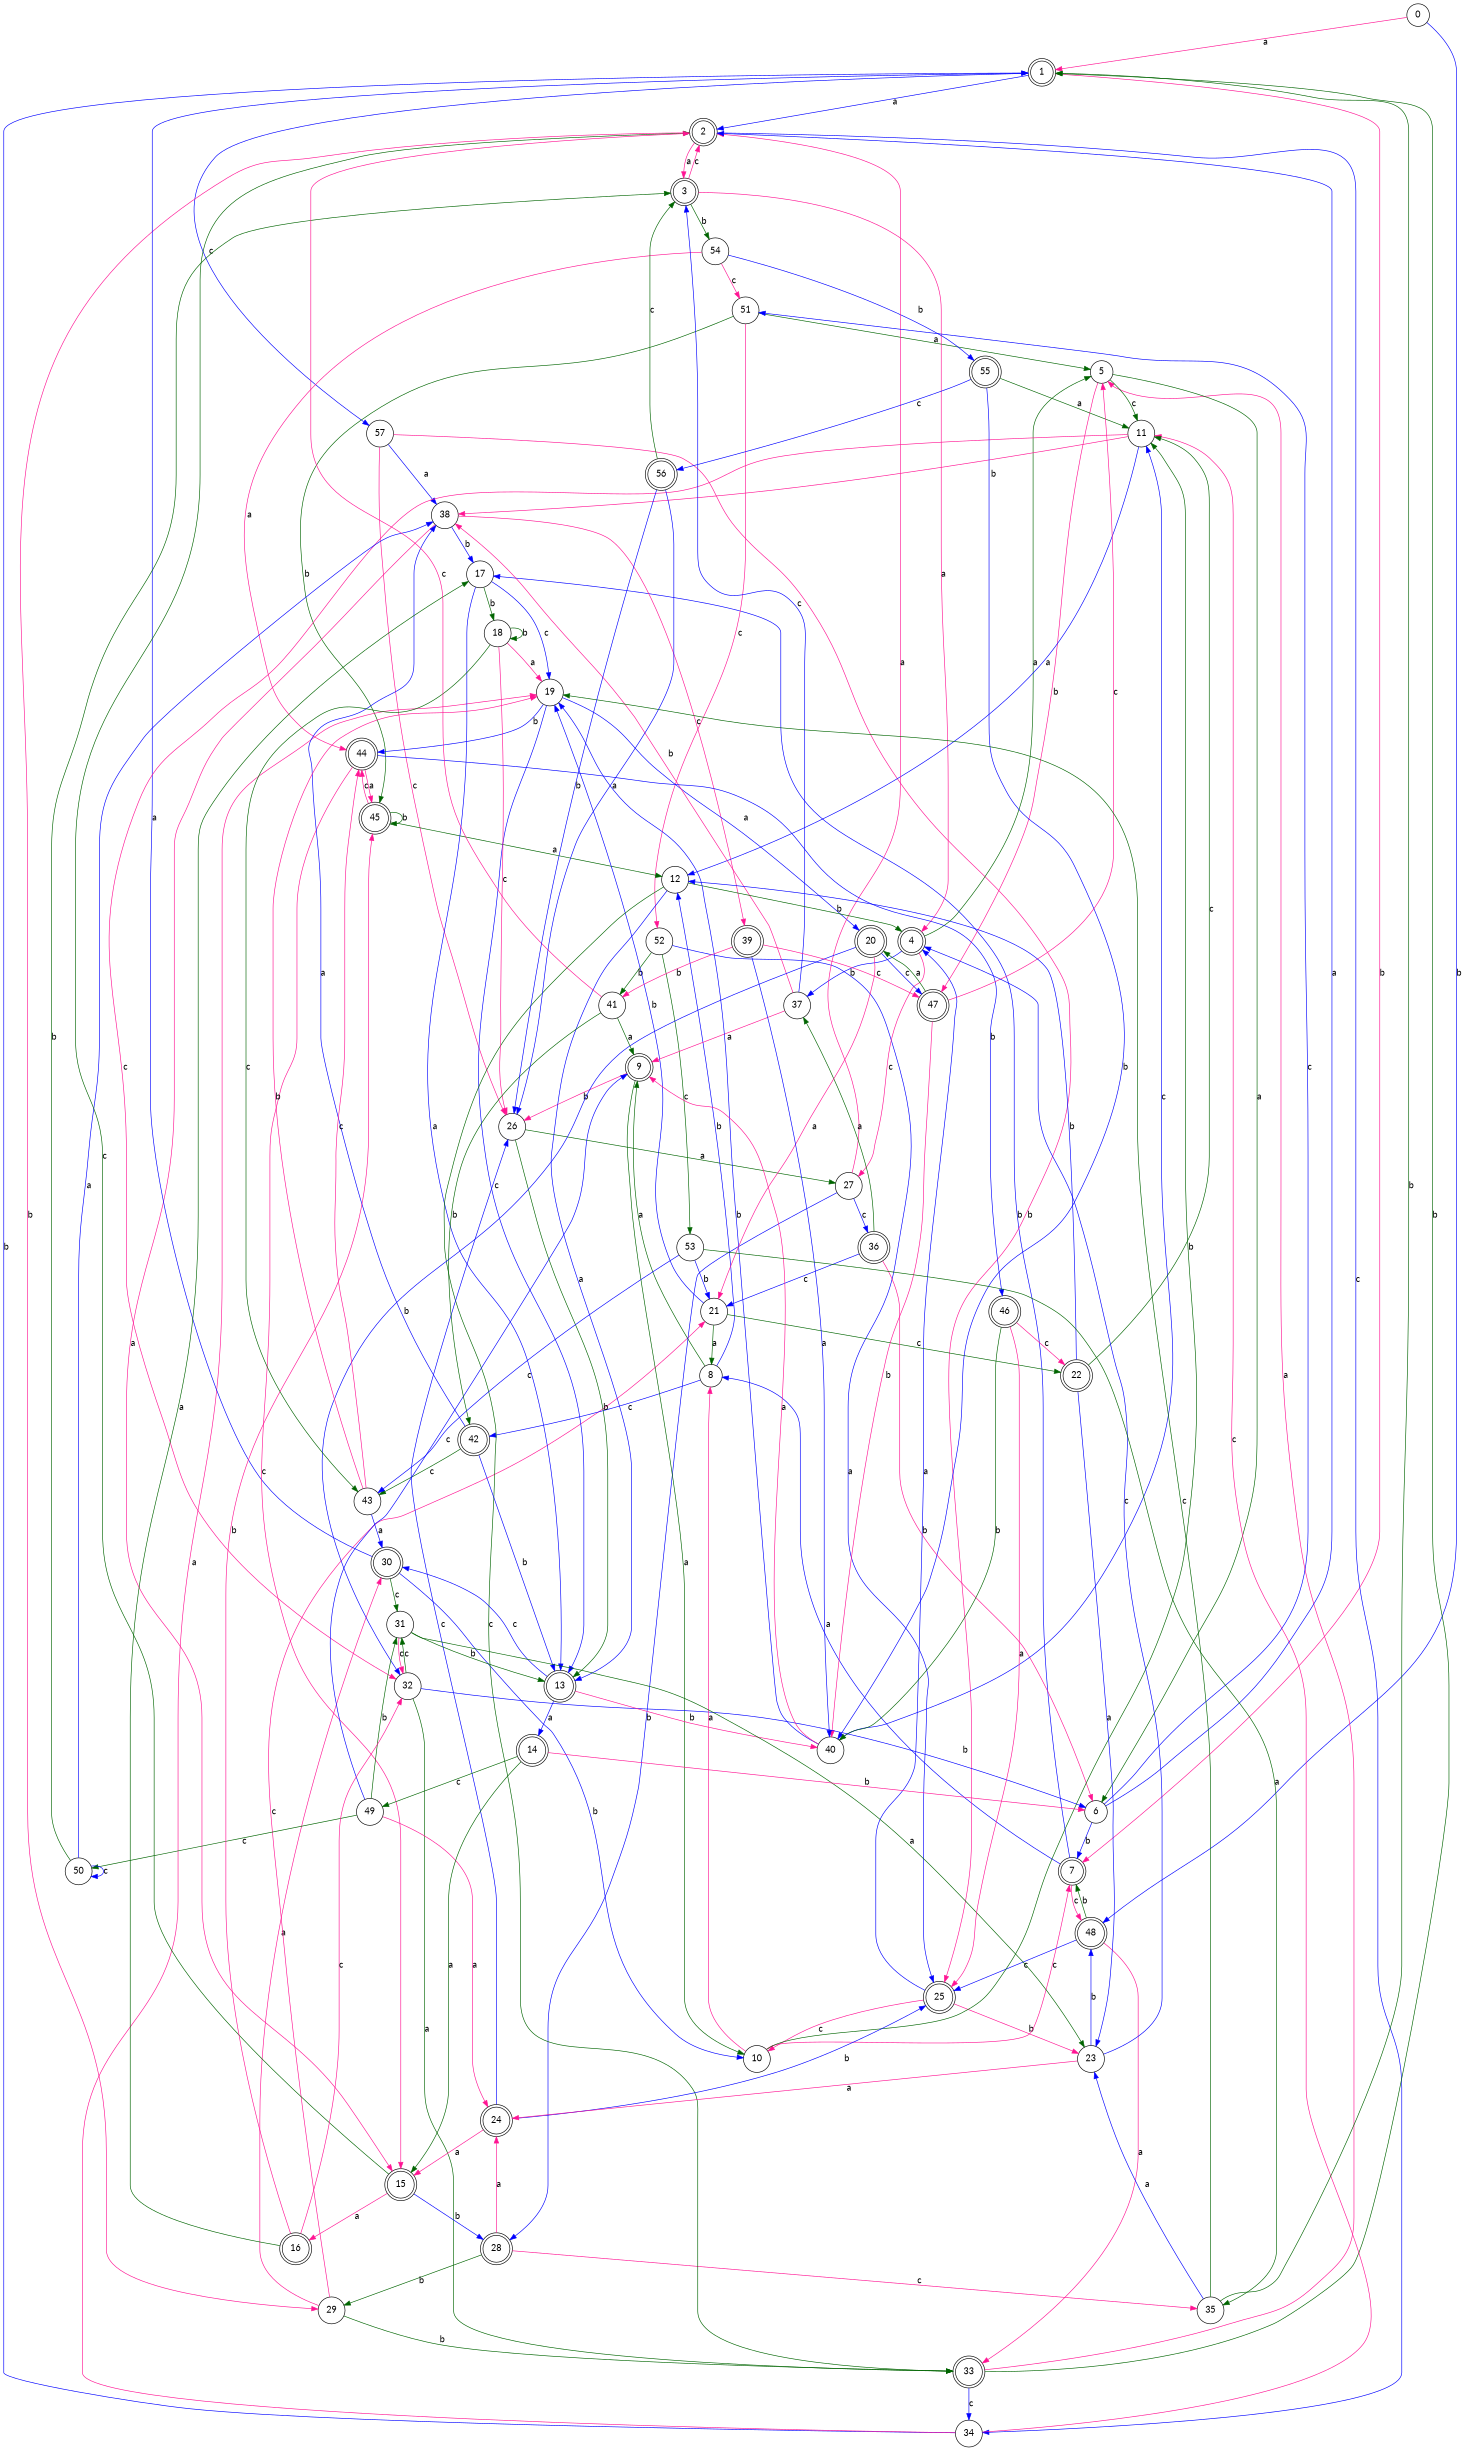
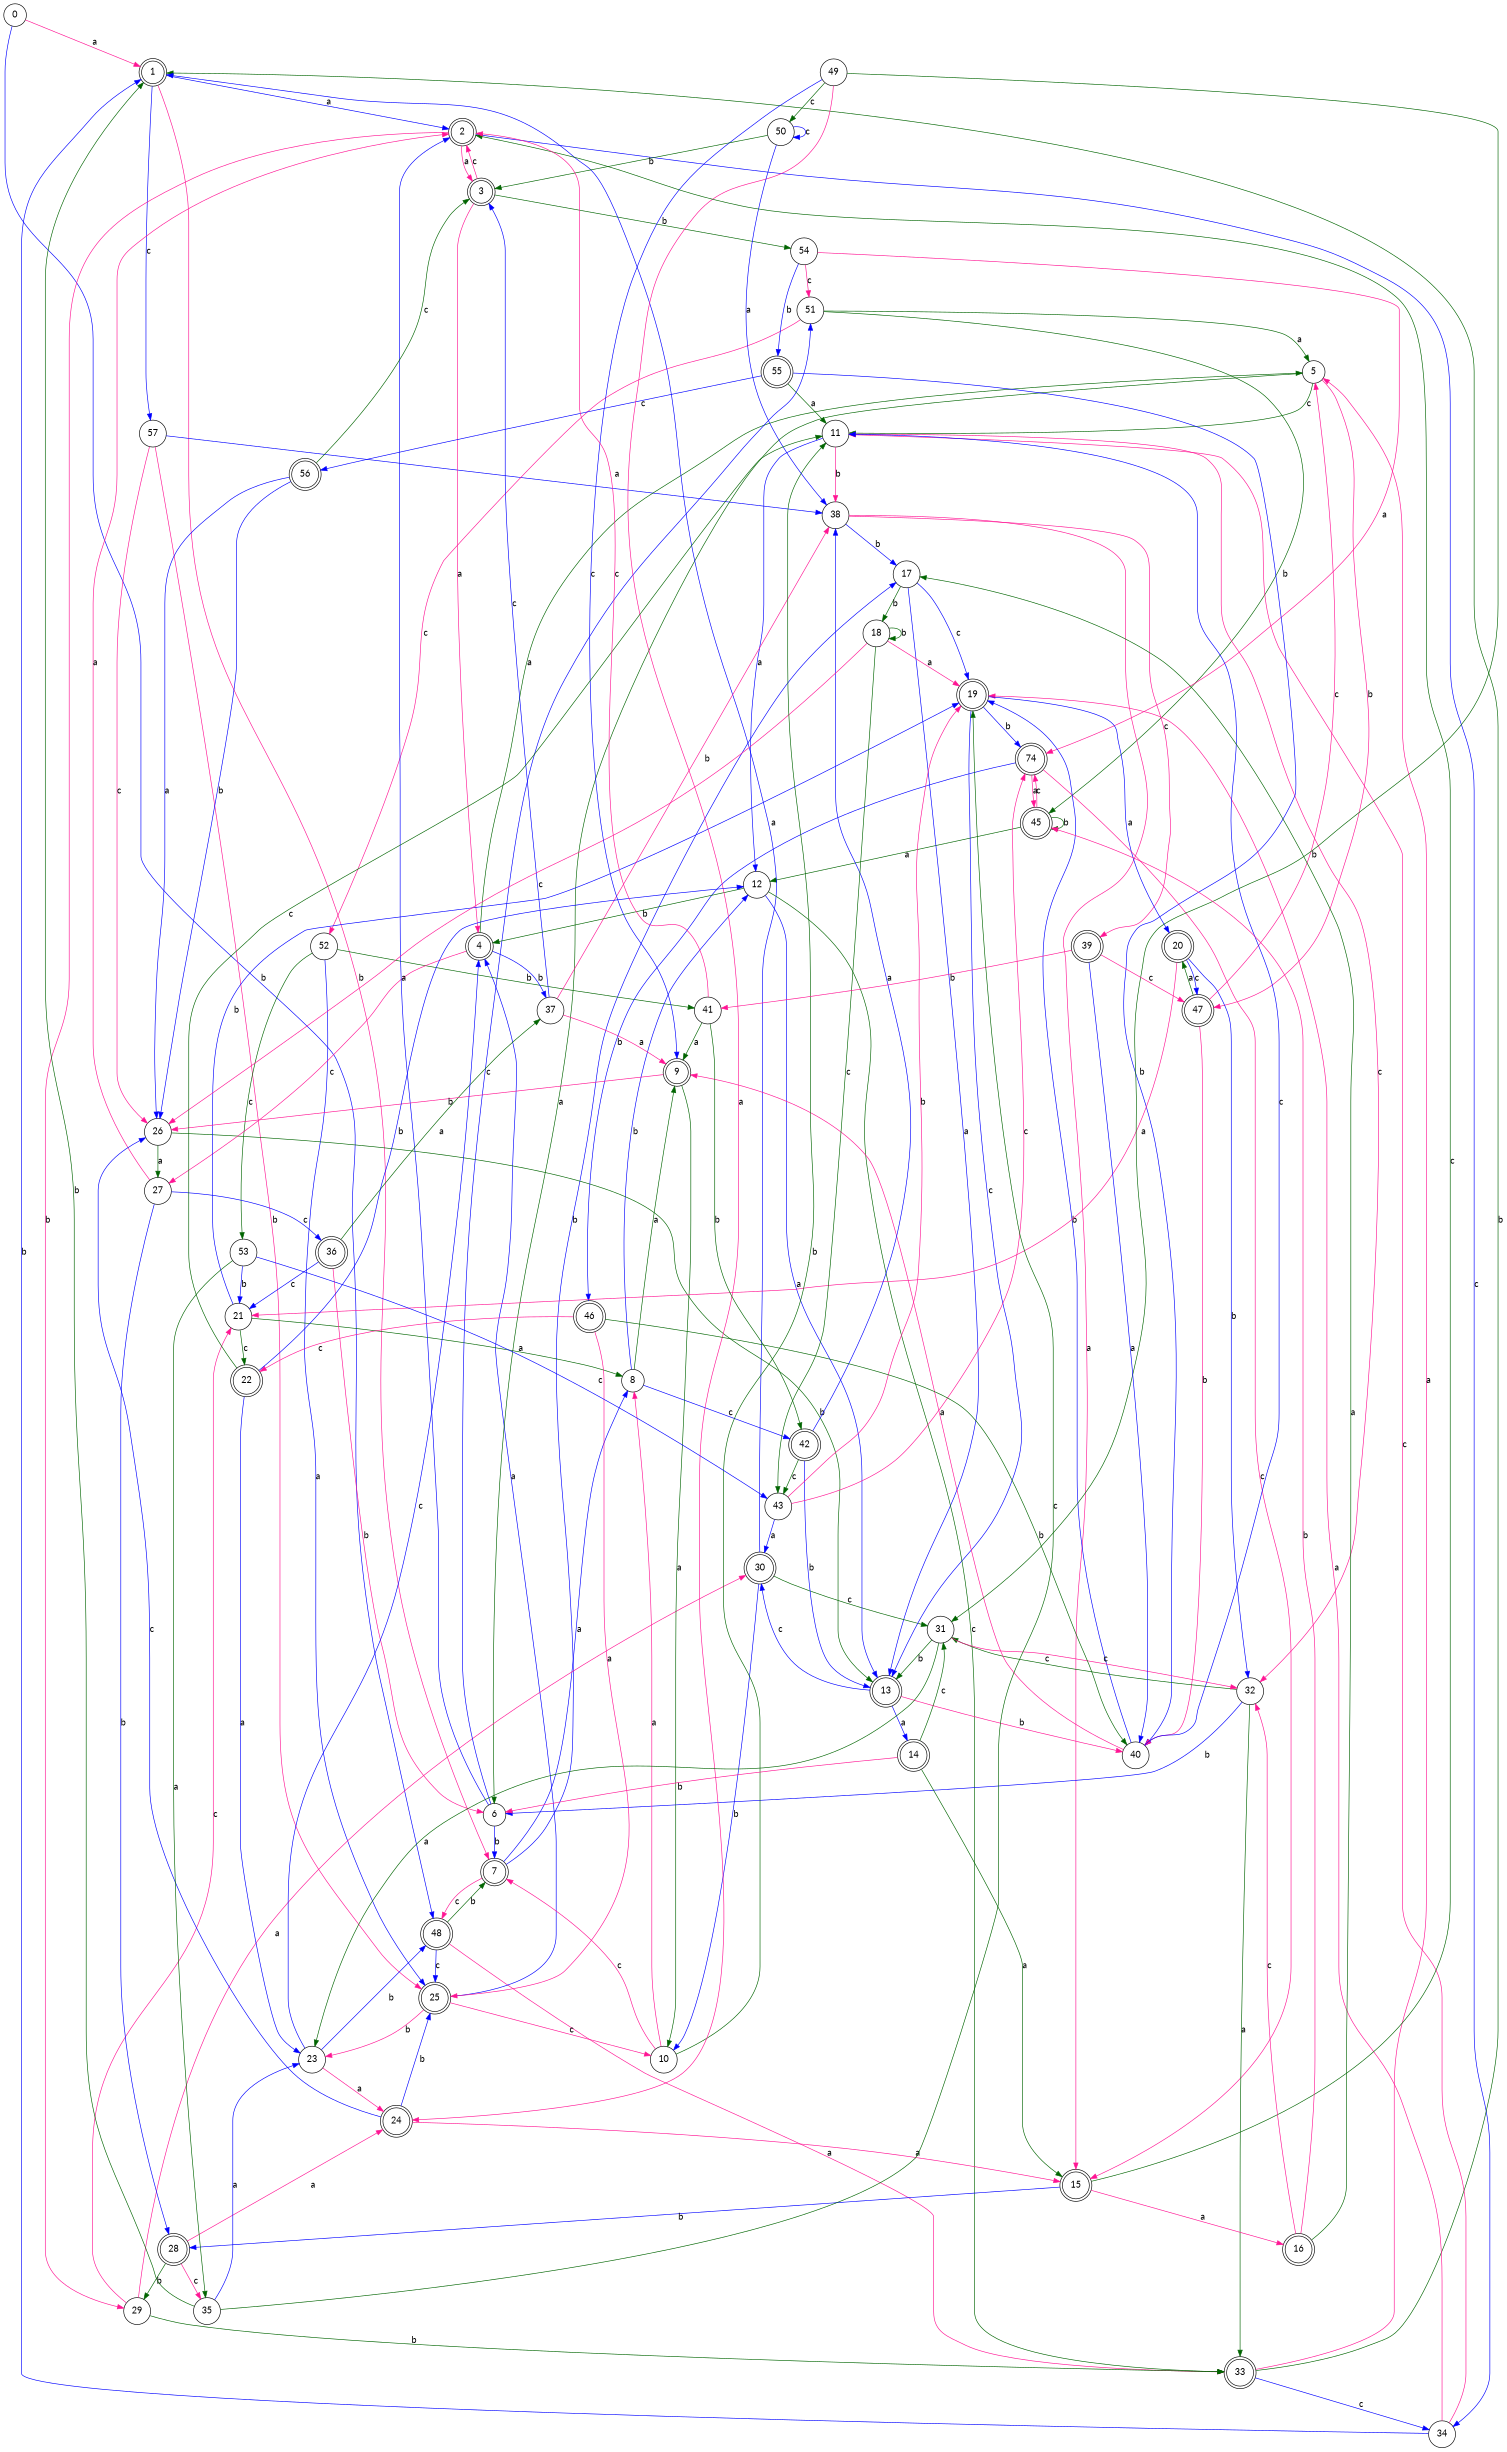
(550, 693) -> (973, 695)
(362, 754) -> (1031, 759)
(453, 1780) -> (936, 1696)
